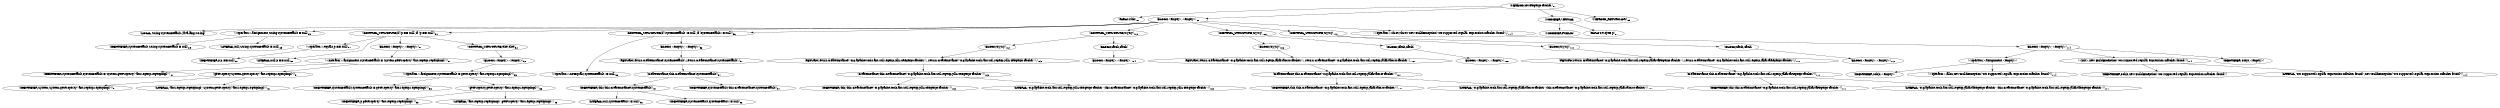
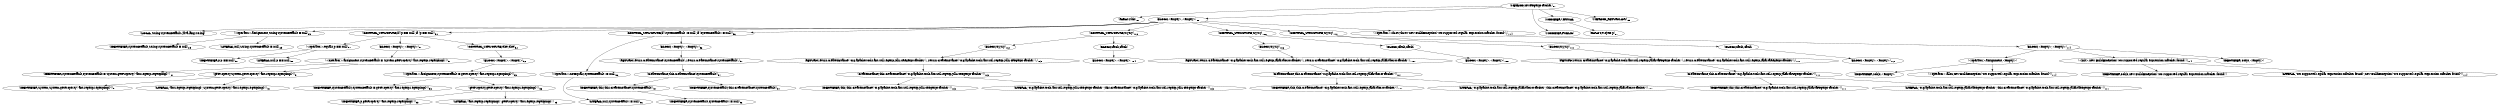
(1560, 26) -> (1536, 22)
(343, 53) -> (302, 54)
(617, 94) -> (566, 93)
